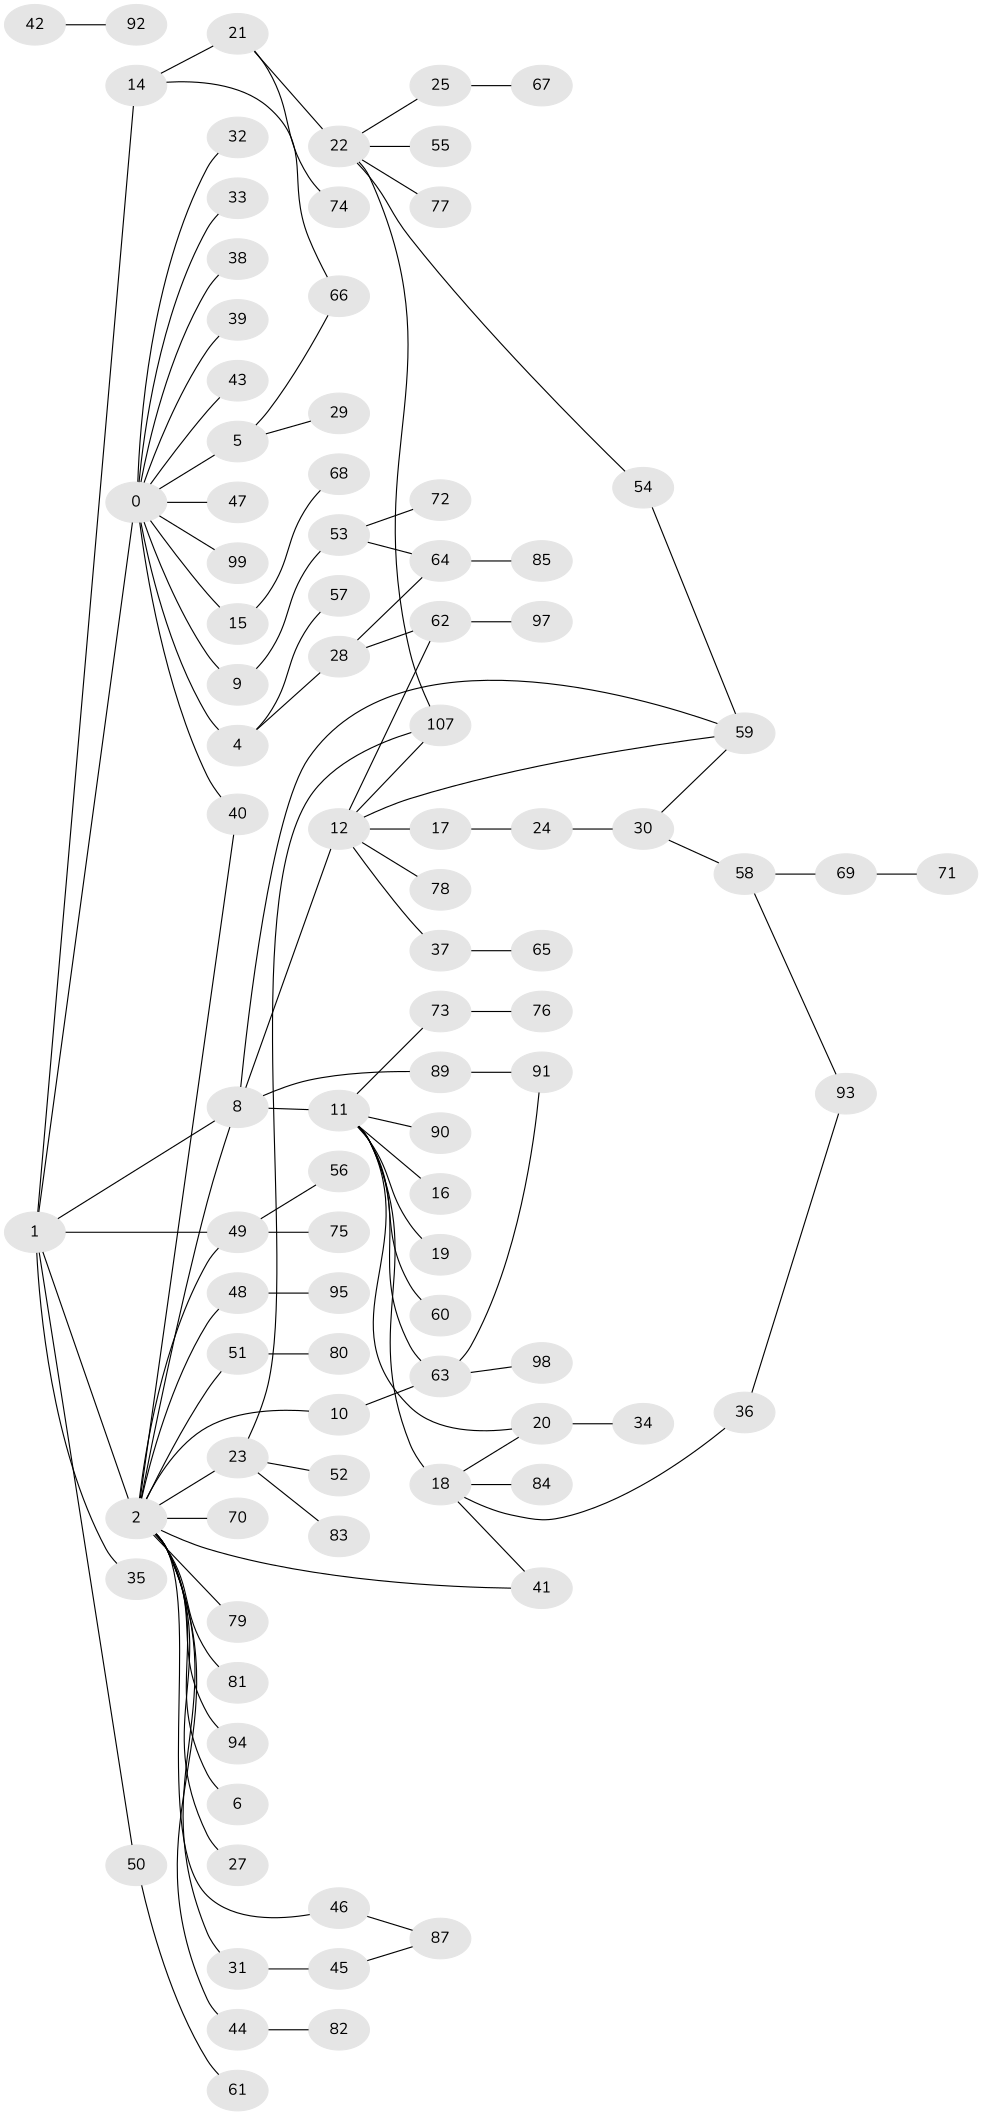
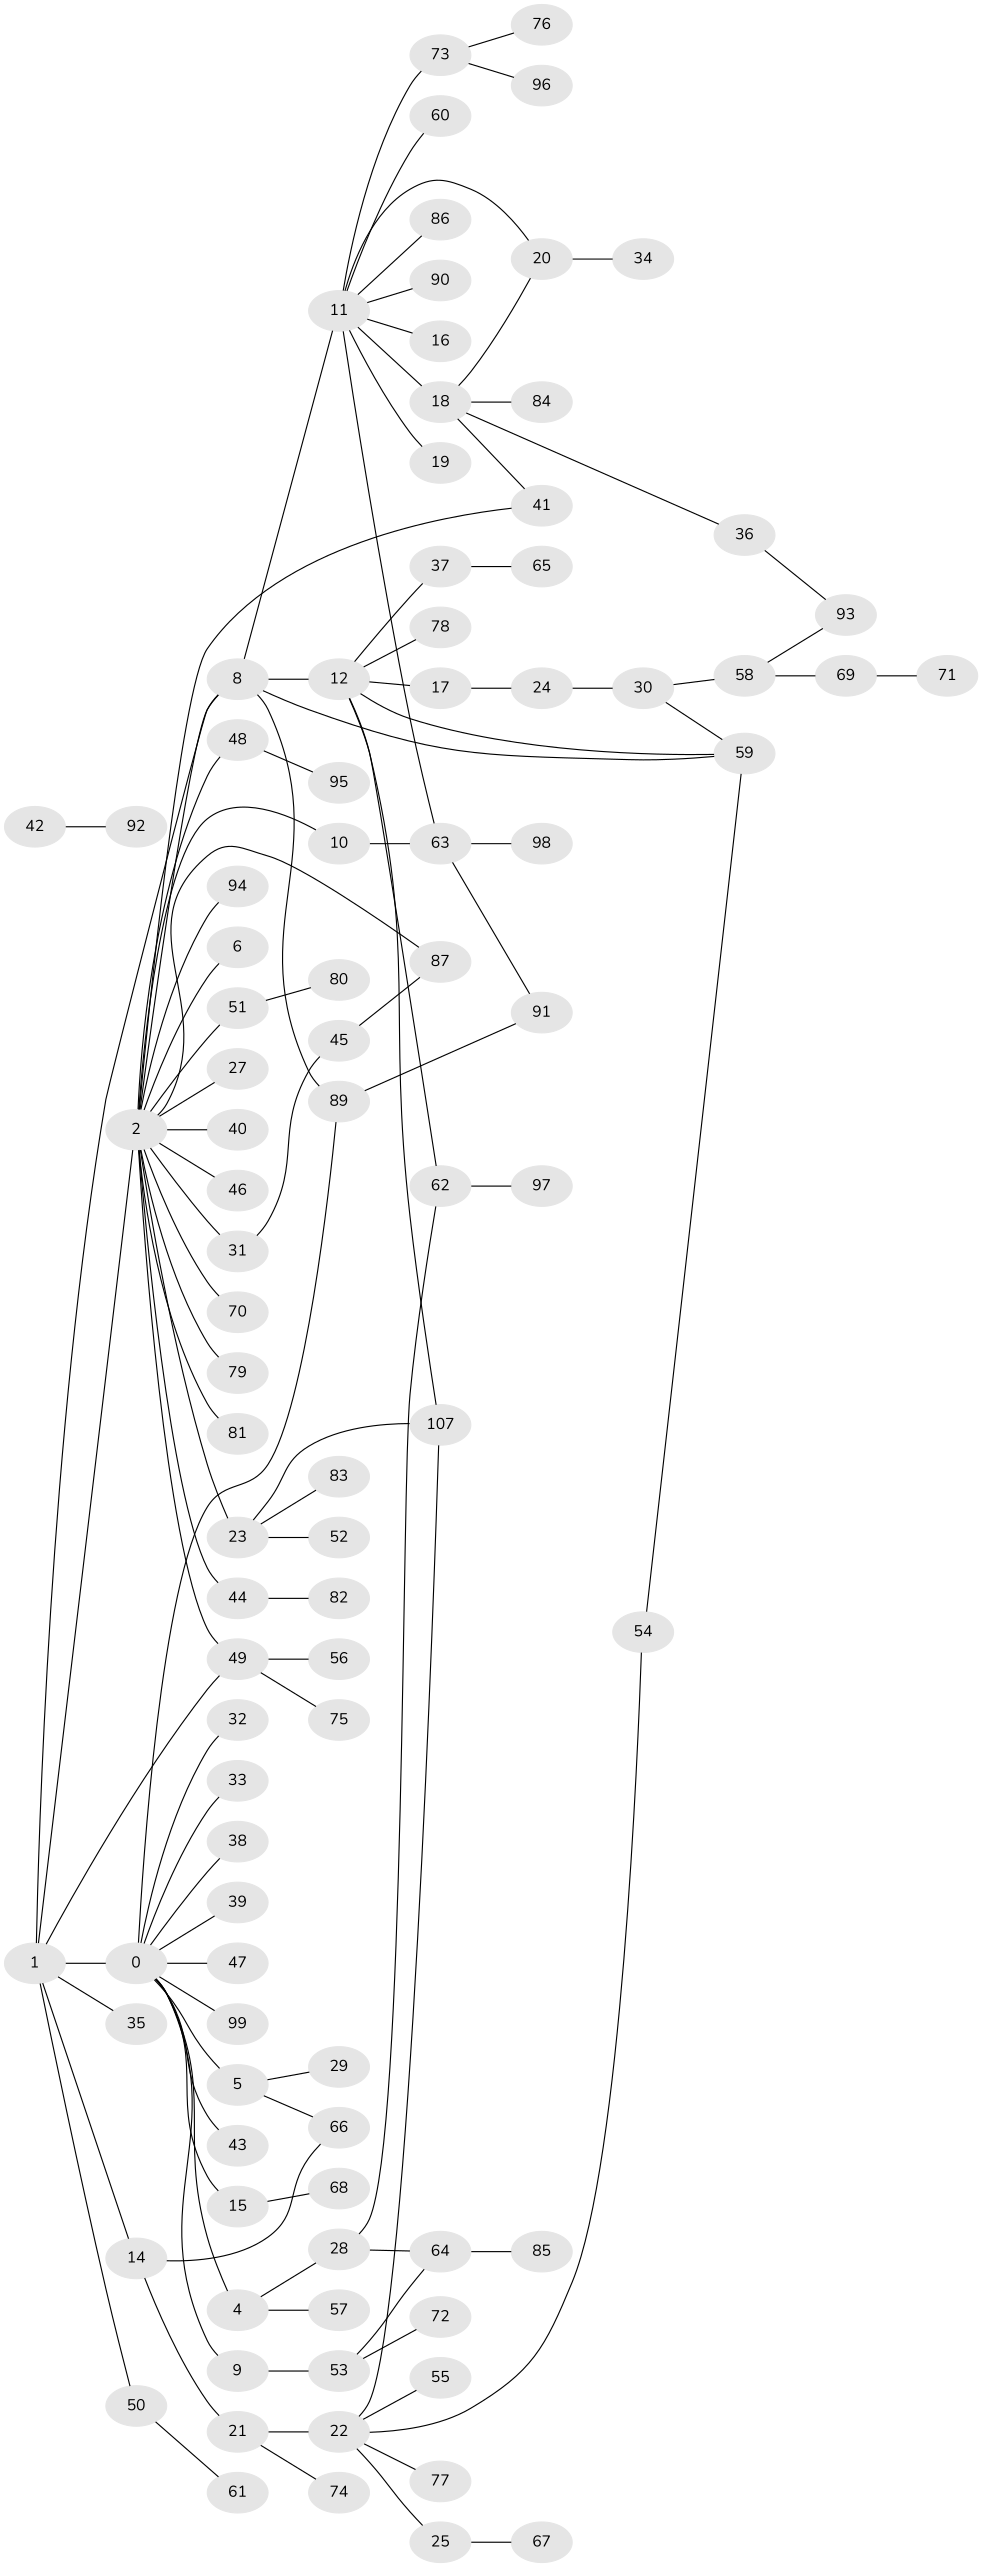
none -> (542, 86)
none -> (440, 220)
(167, 664) -> (204, 1515)
(390, 1923) -> (196, 869)
